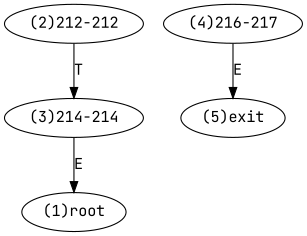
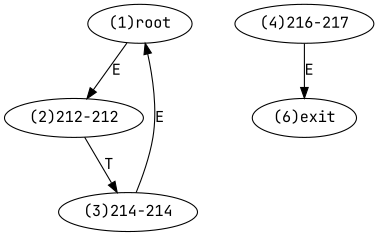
none -> (110, 66)
(233, 118) -> (304, 118)
